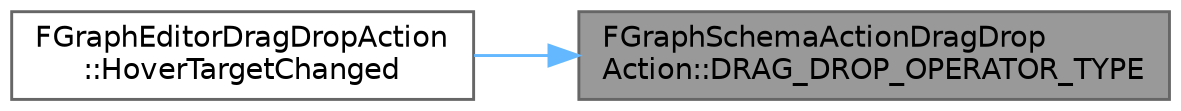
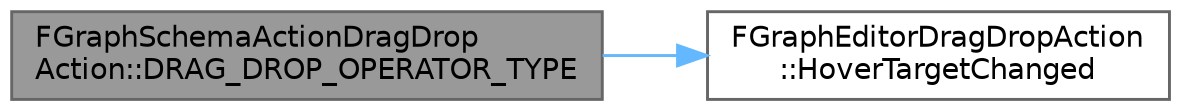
(511, 56) -> (640, 56)
